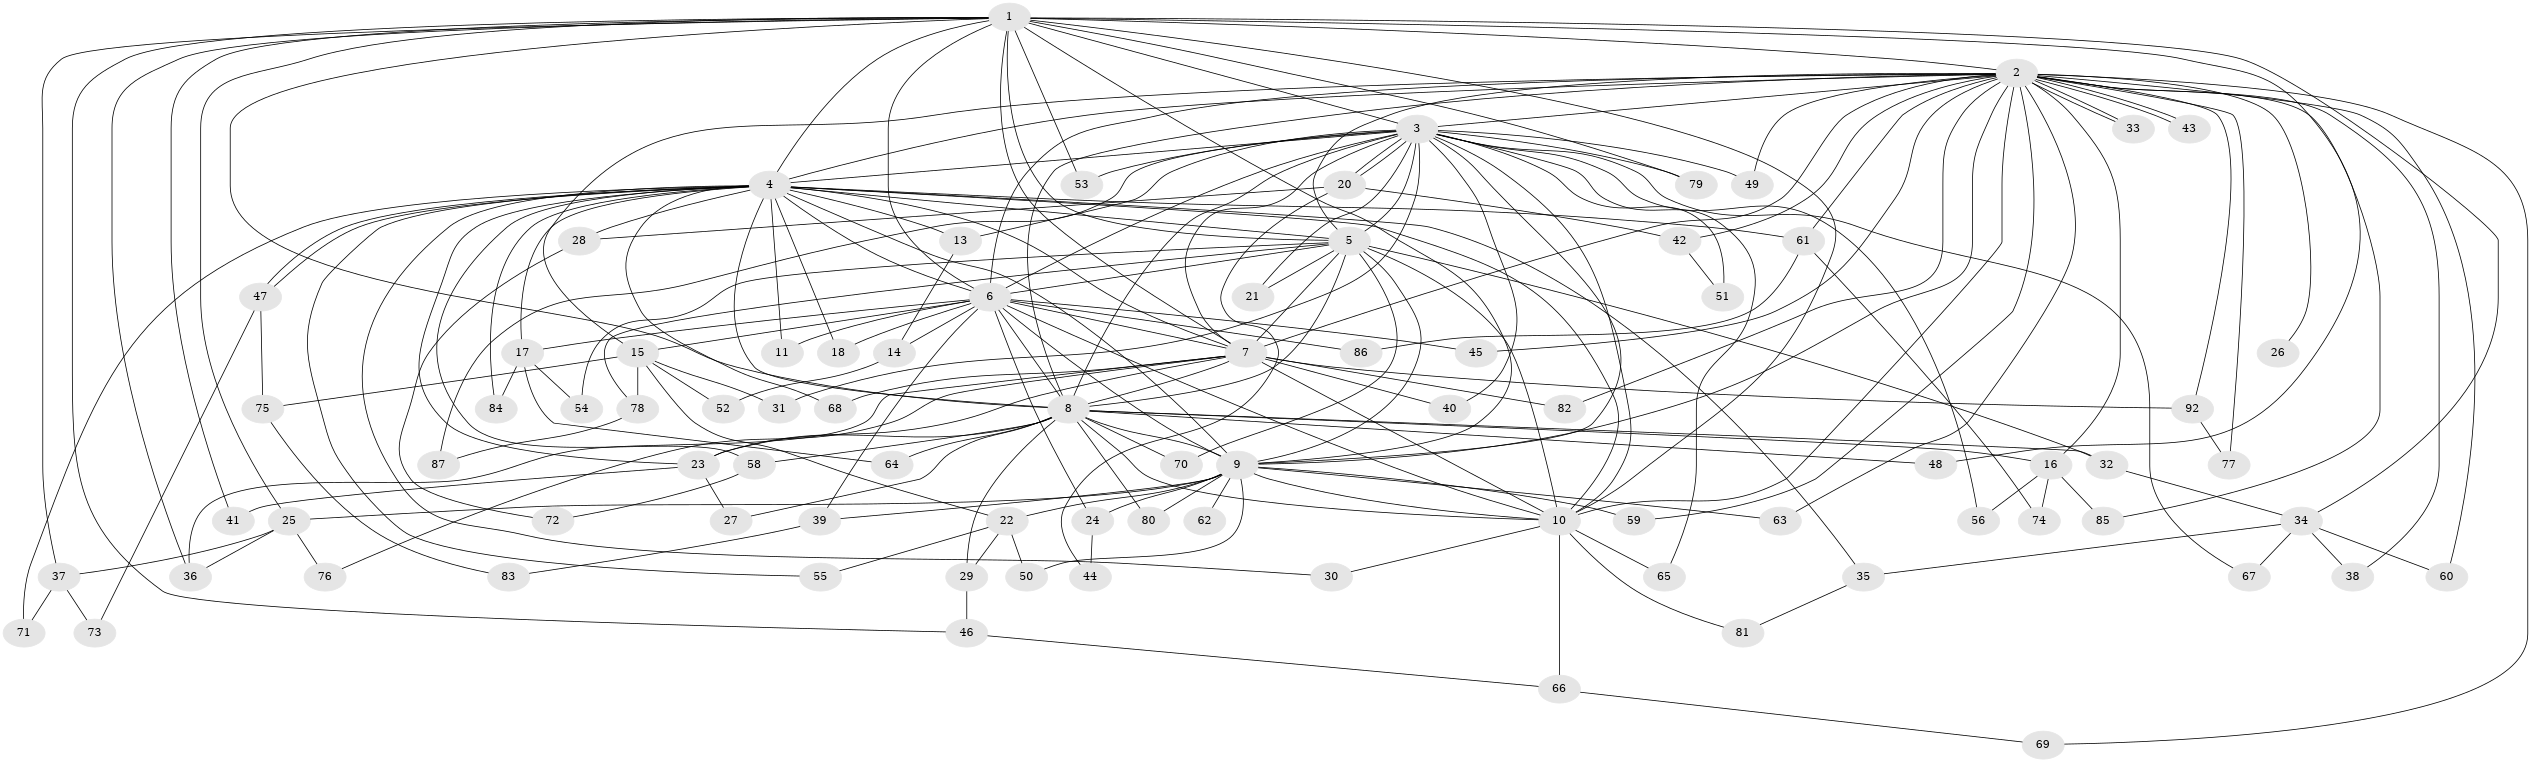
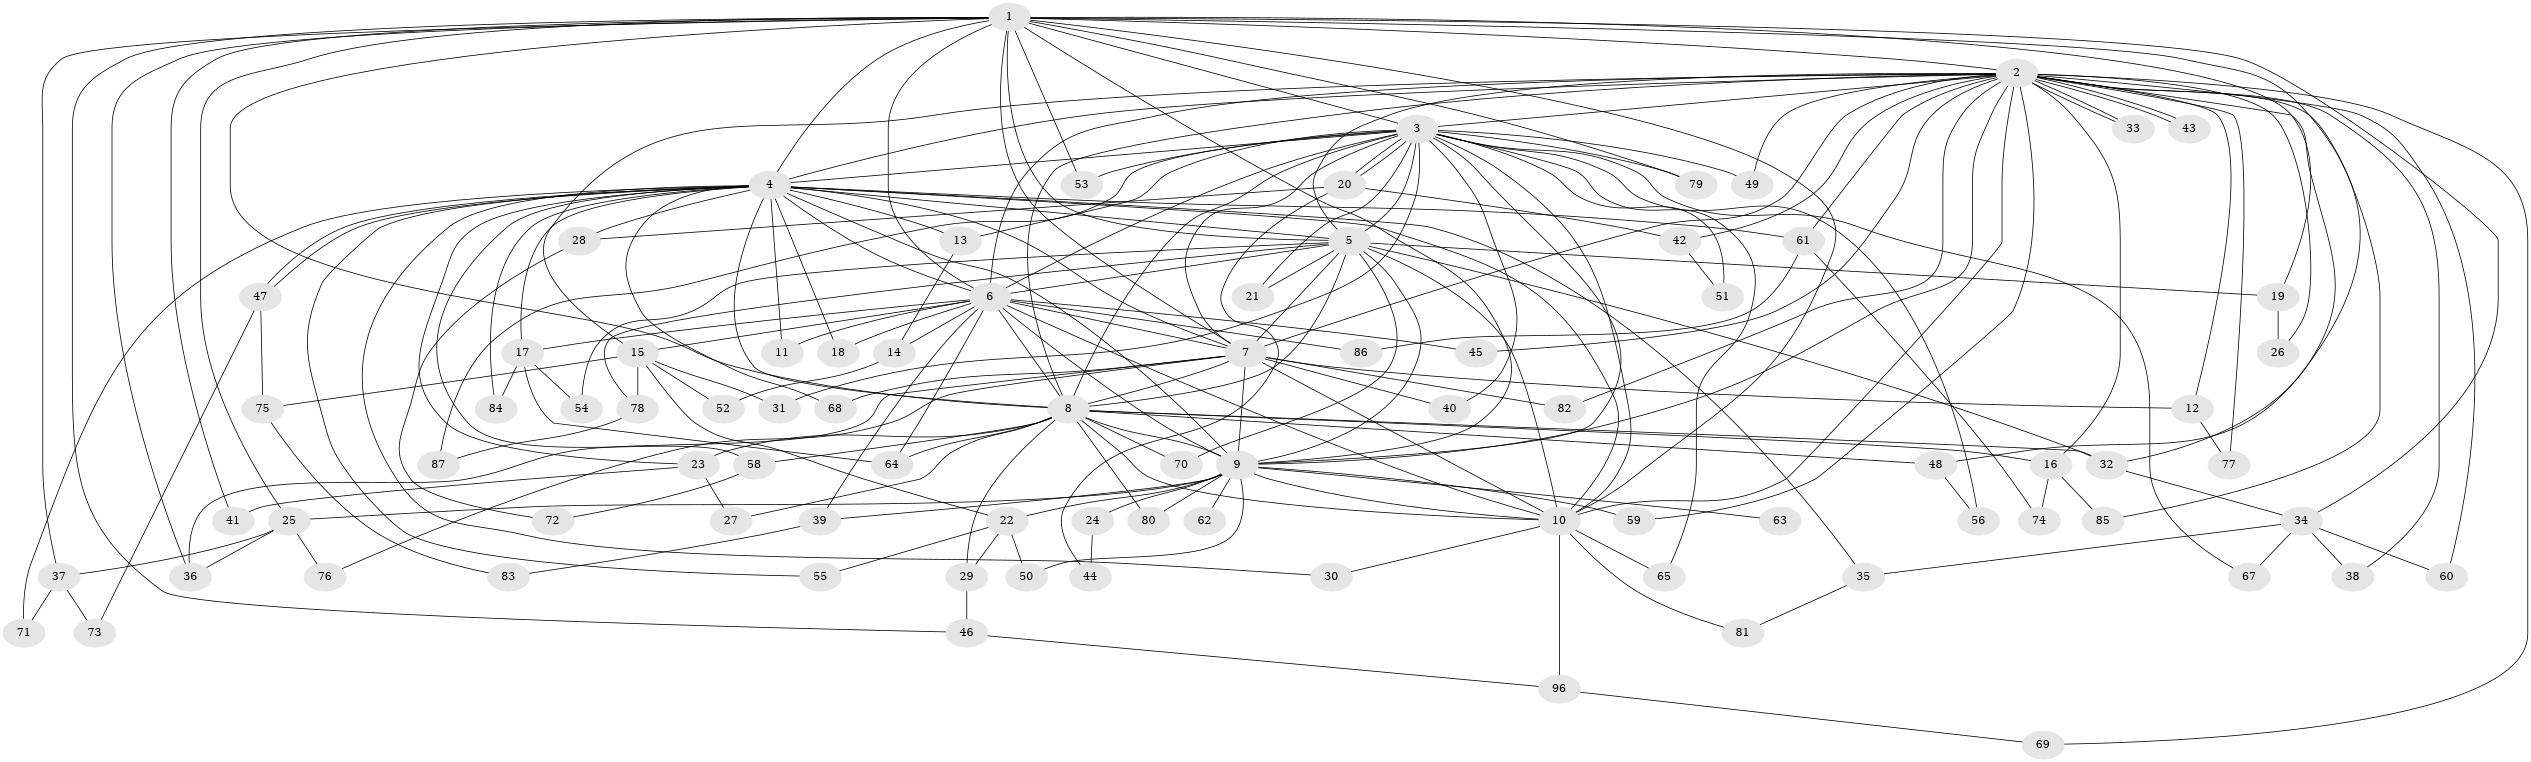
none -> (2278, 297)
(2021, 348) -> (2322, 216)
(2193, 409) -> (2193, 409)
(1035, 412) -> (949, 371)
(972, 417) -> (1243, 399)
(2015, 493) -> (1957, 493)
(1559, 689) -> (1559, 689)
